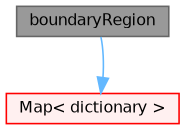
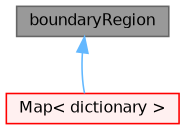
(103, 57) -> (82, 73)
